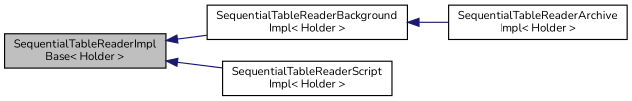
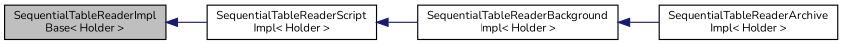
(192, 37) -> (403, 22)
